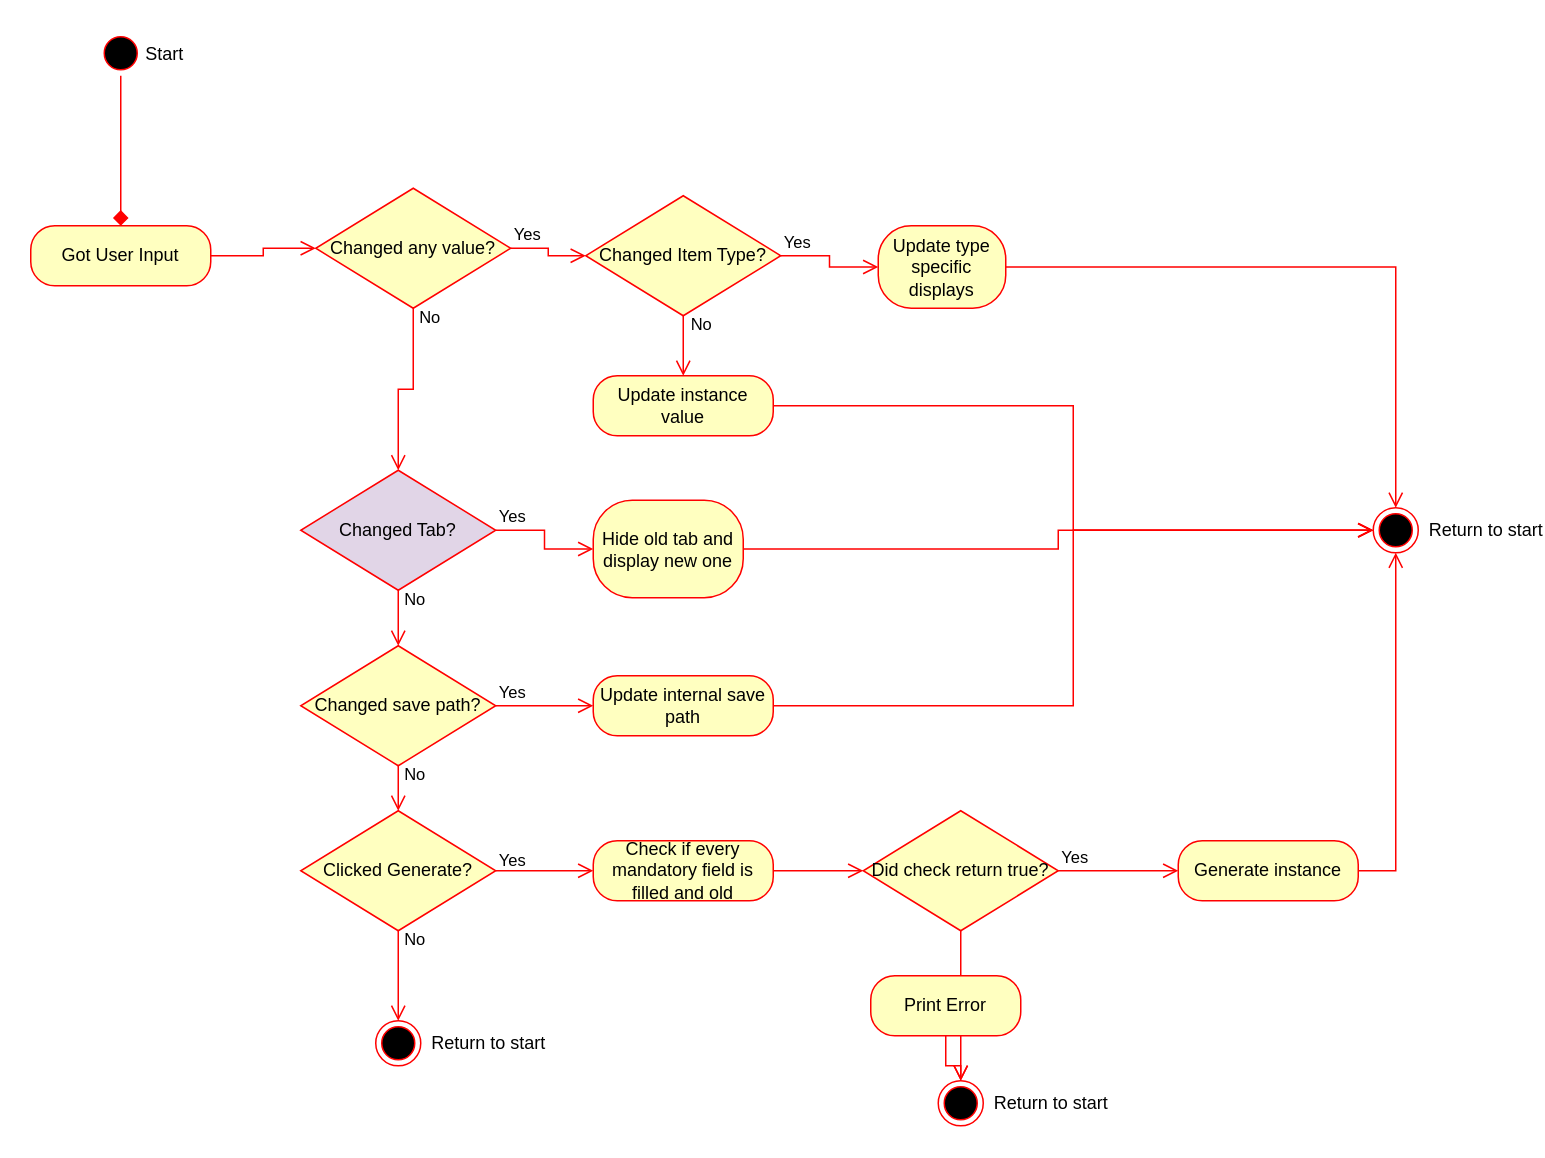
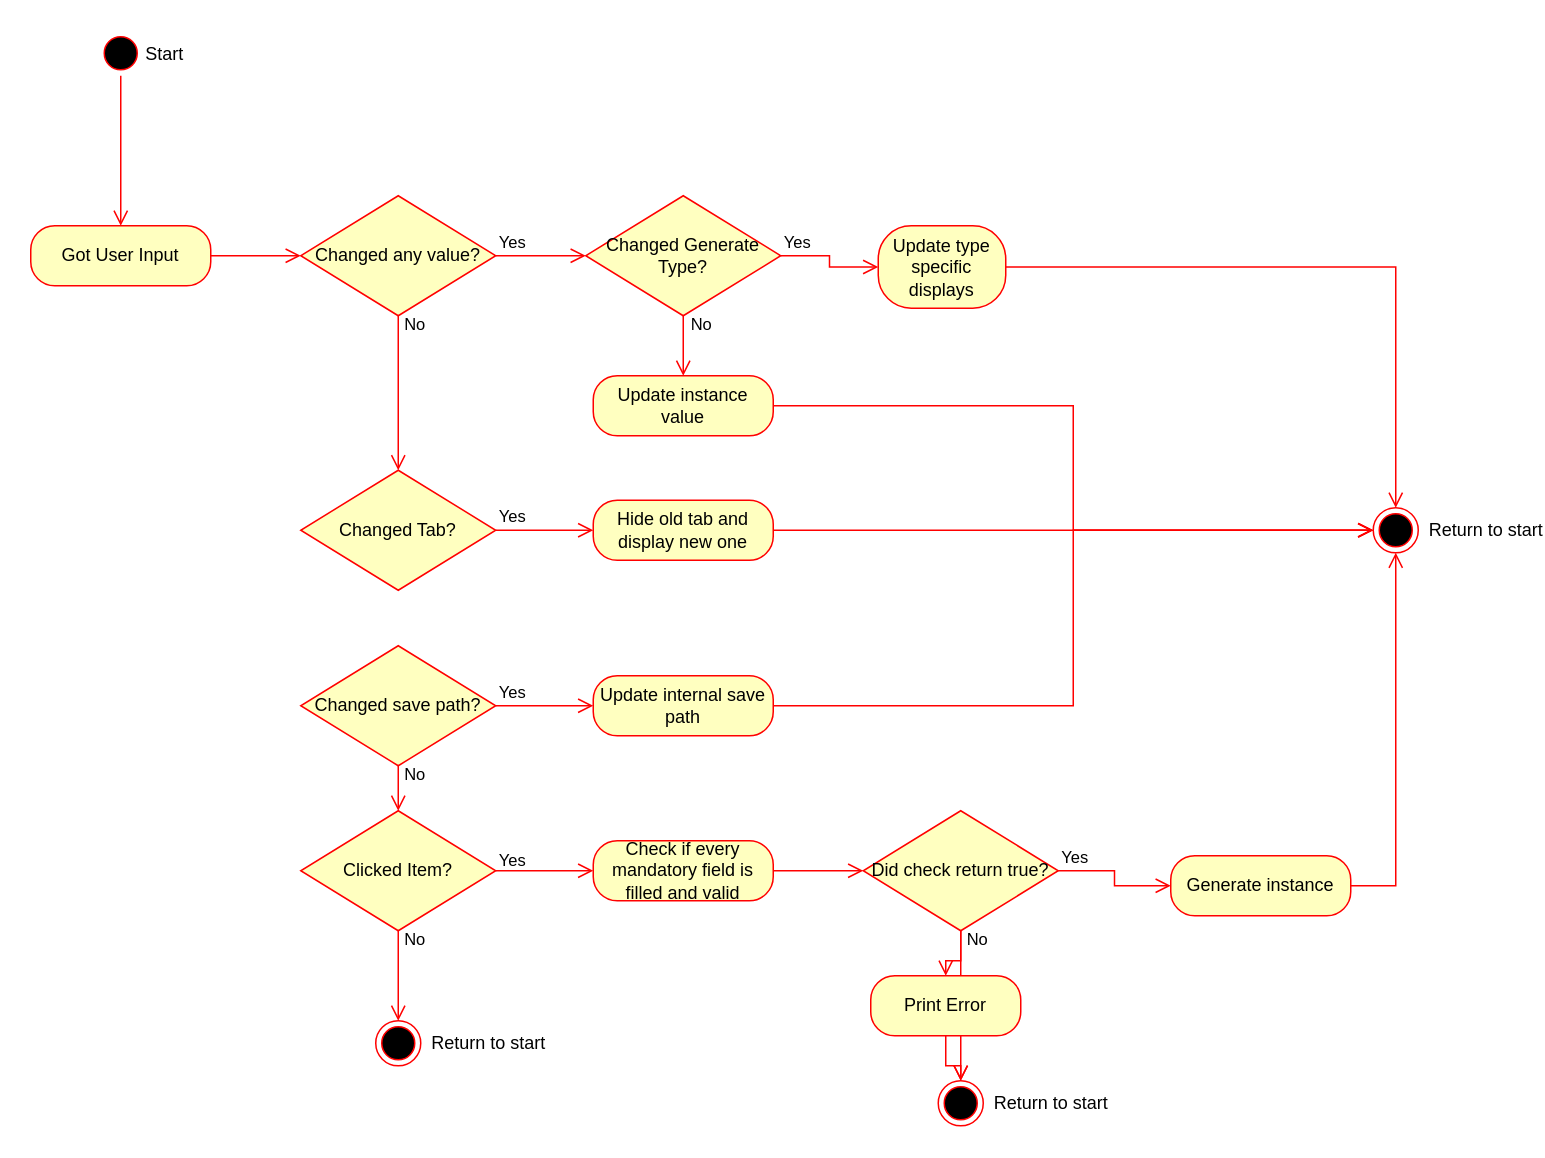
(121, 210) -> (121, 215)
(413, 248) -> (398, 256)
(683, 256) -> (683, 256)
(398, 530) -> (398, 530)
(668, 549) -> (683, 530)
(398, 620) -> none
(398, 871) -> (398, 871)
(683, 871) -> (683, 871)
(1268, 871) -> (1261, 886)
none -> (947, 961)
